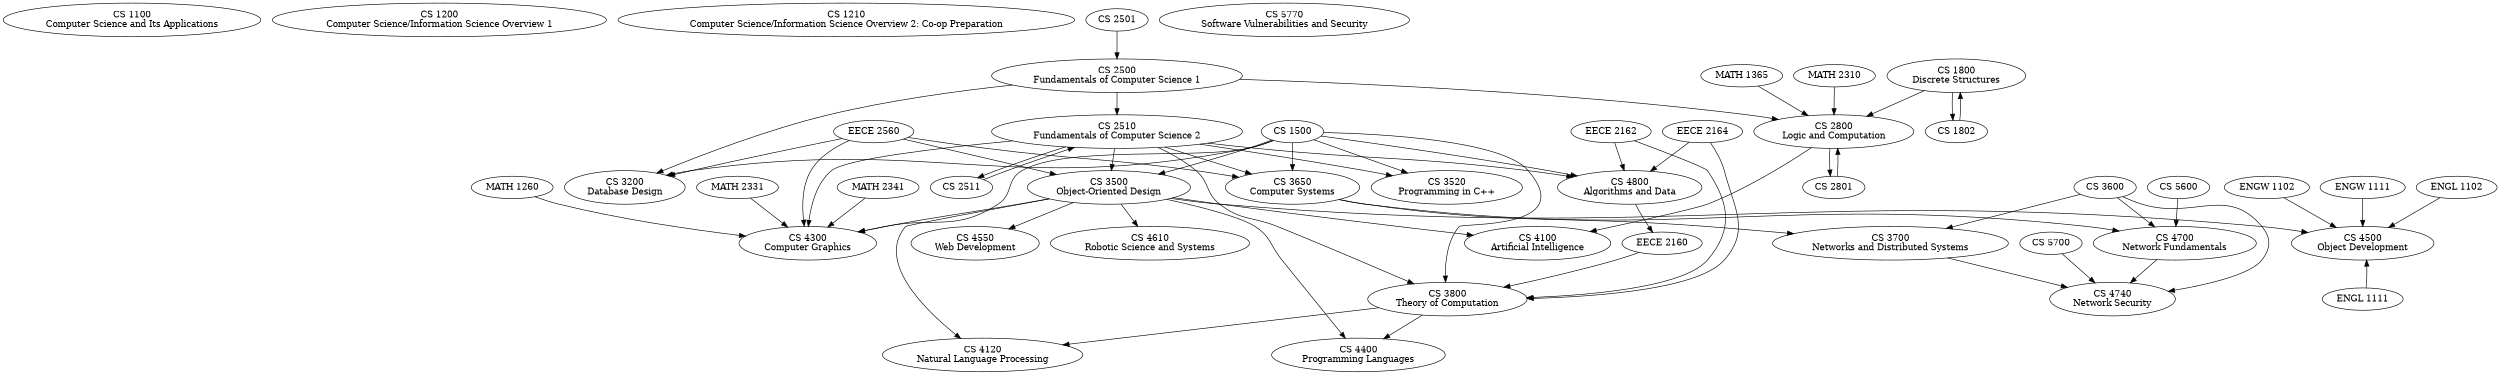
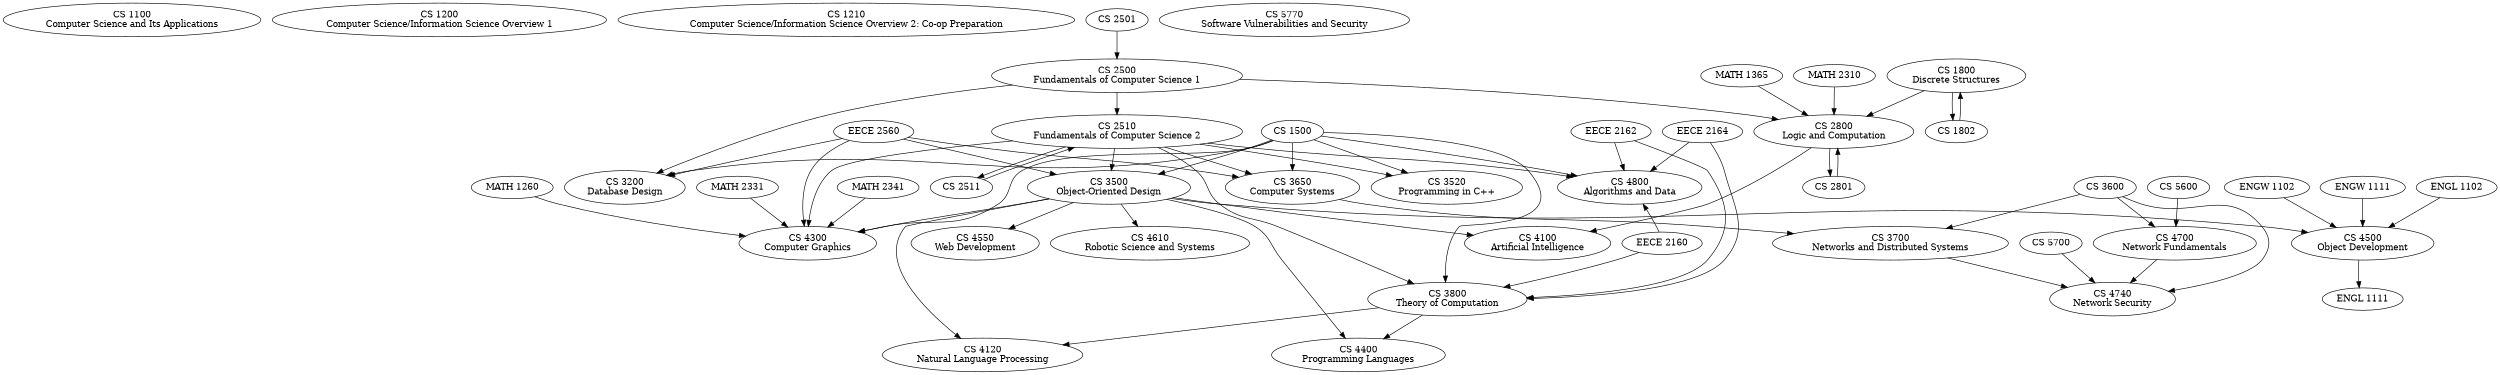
(1640, 213) -> (1653, 221)
(1919, 215) -> none
(2367, 277) -> (2359, 271)
